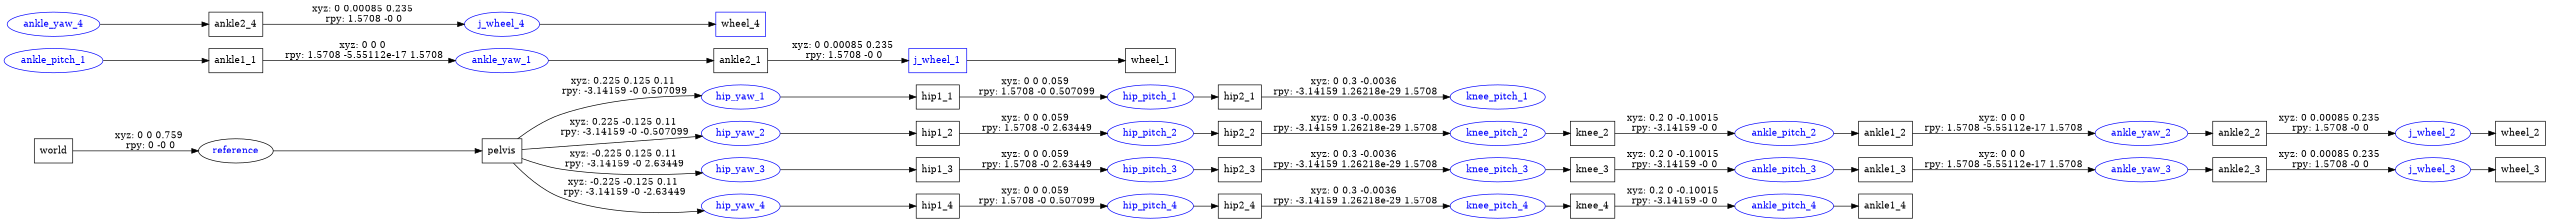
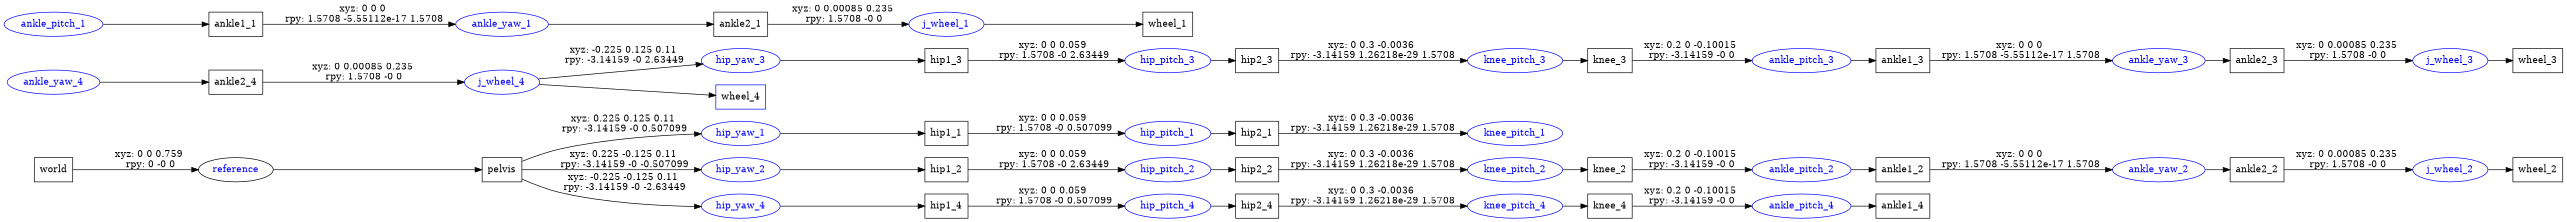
(938, 61) -> (946, 24)
(608, 174) -> (617, 72)
